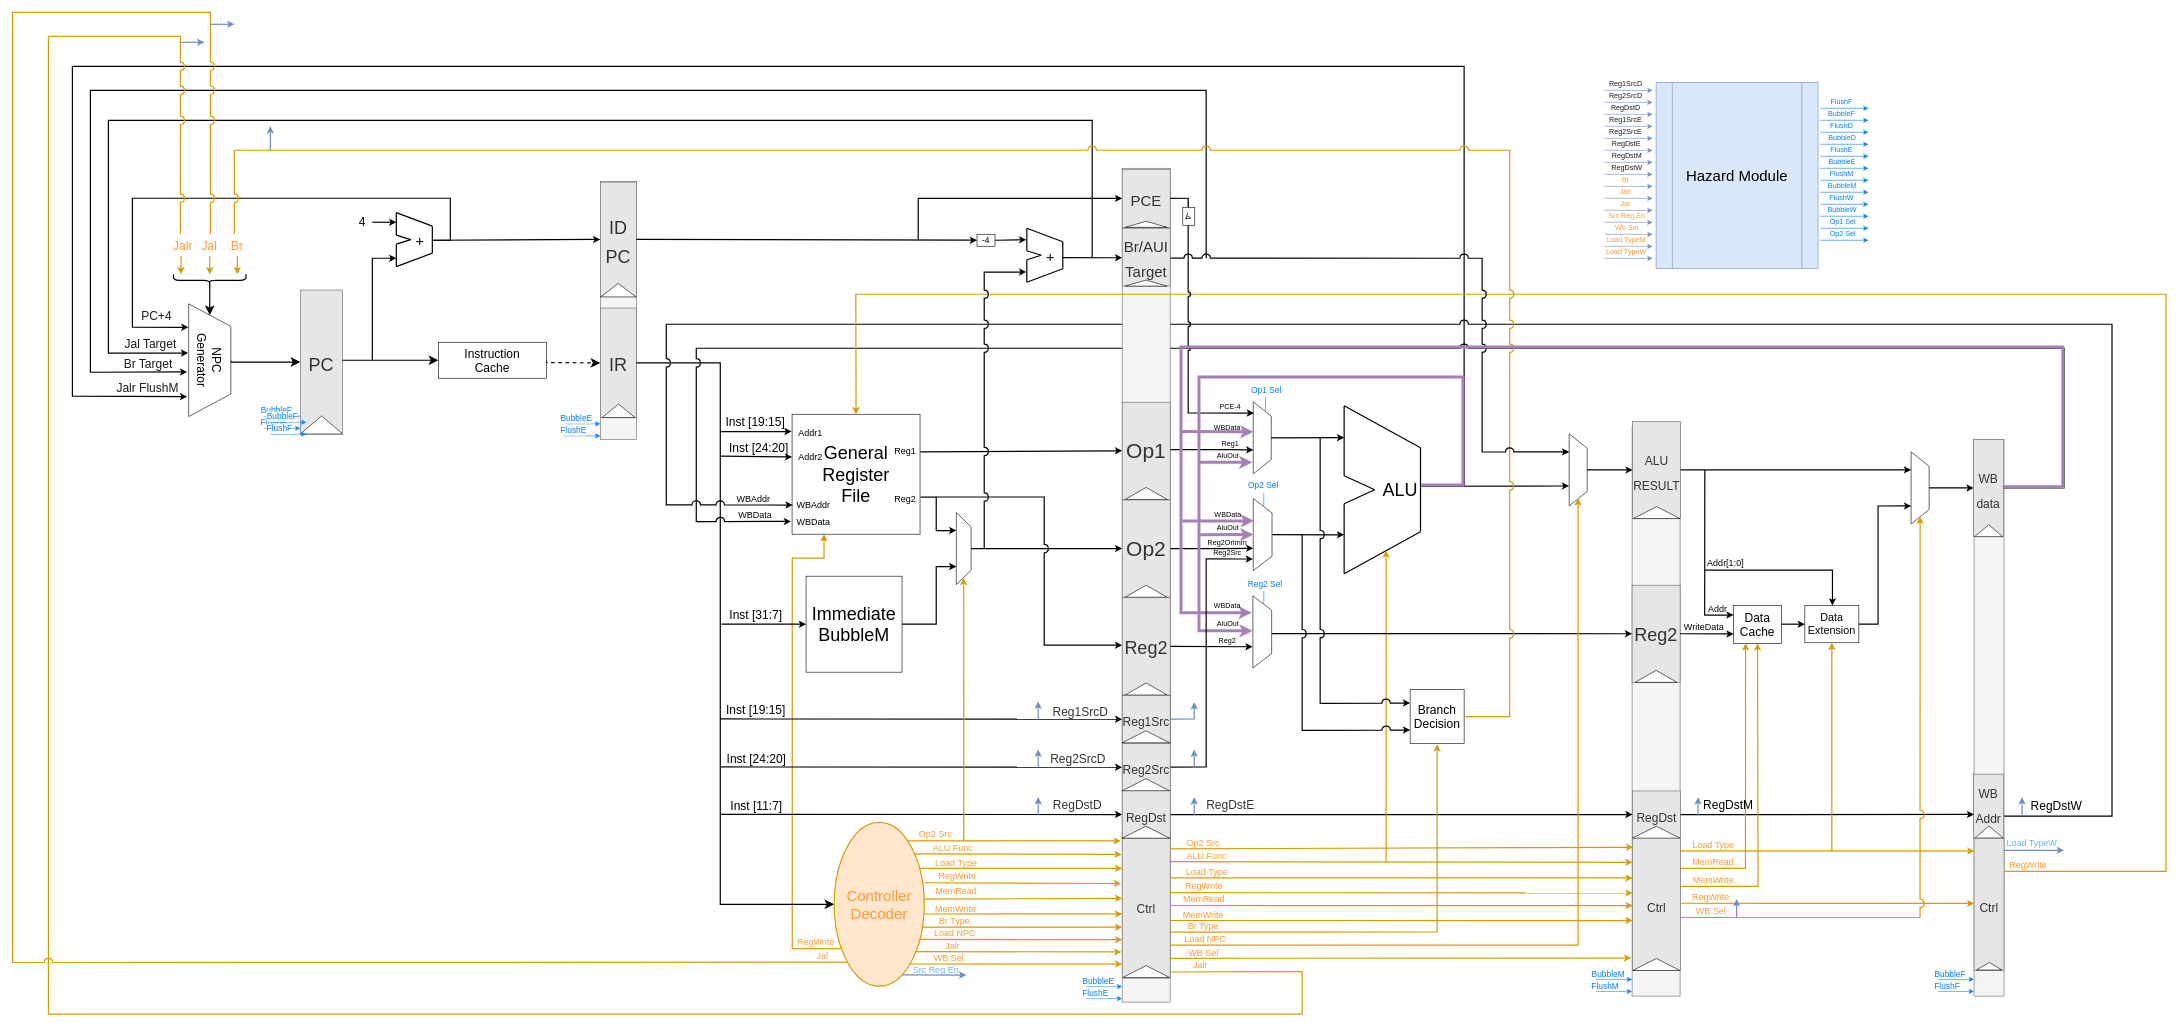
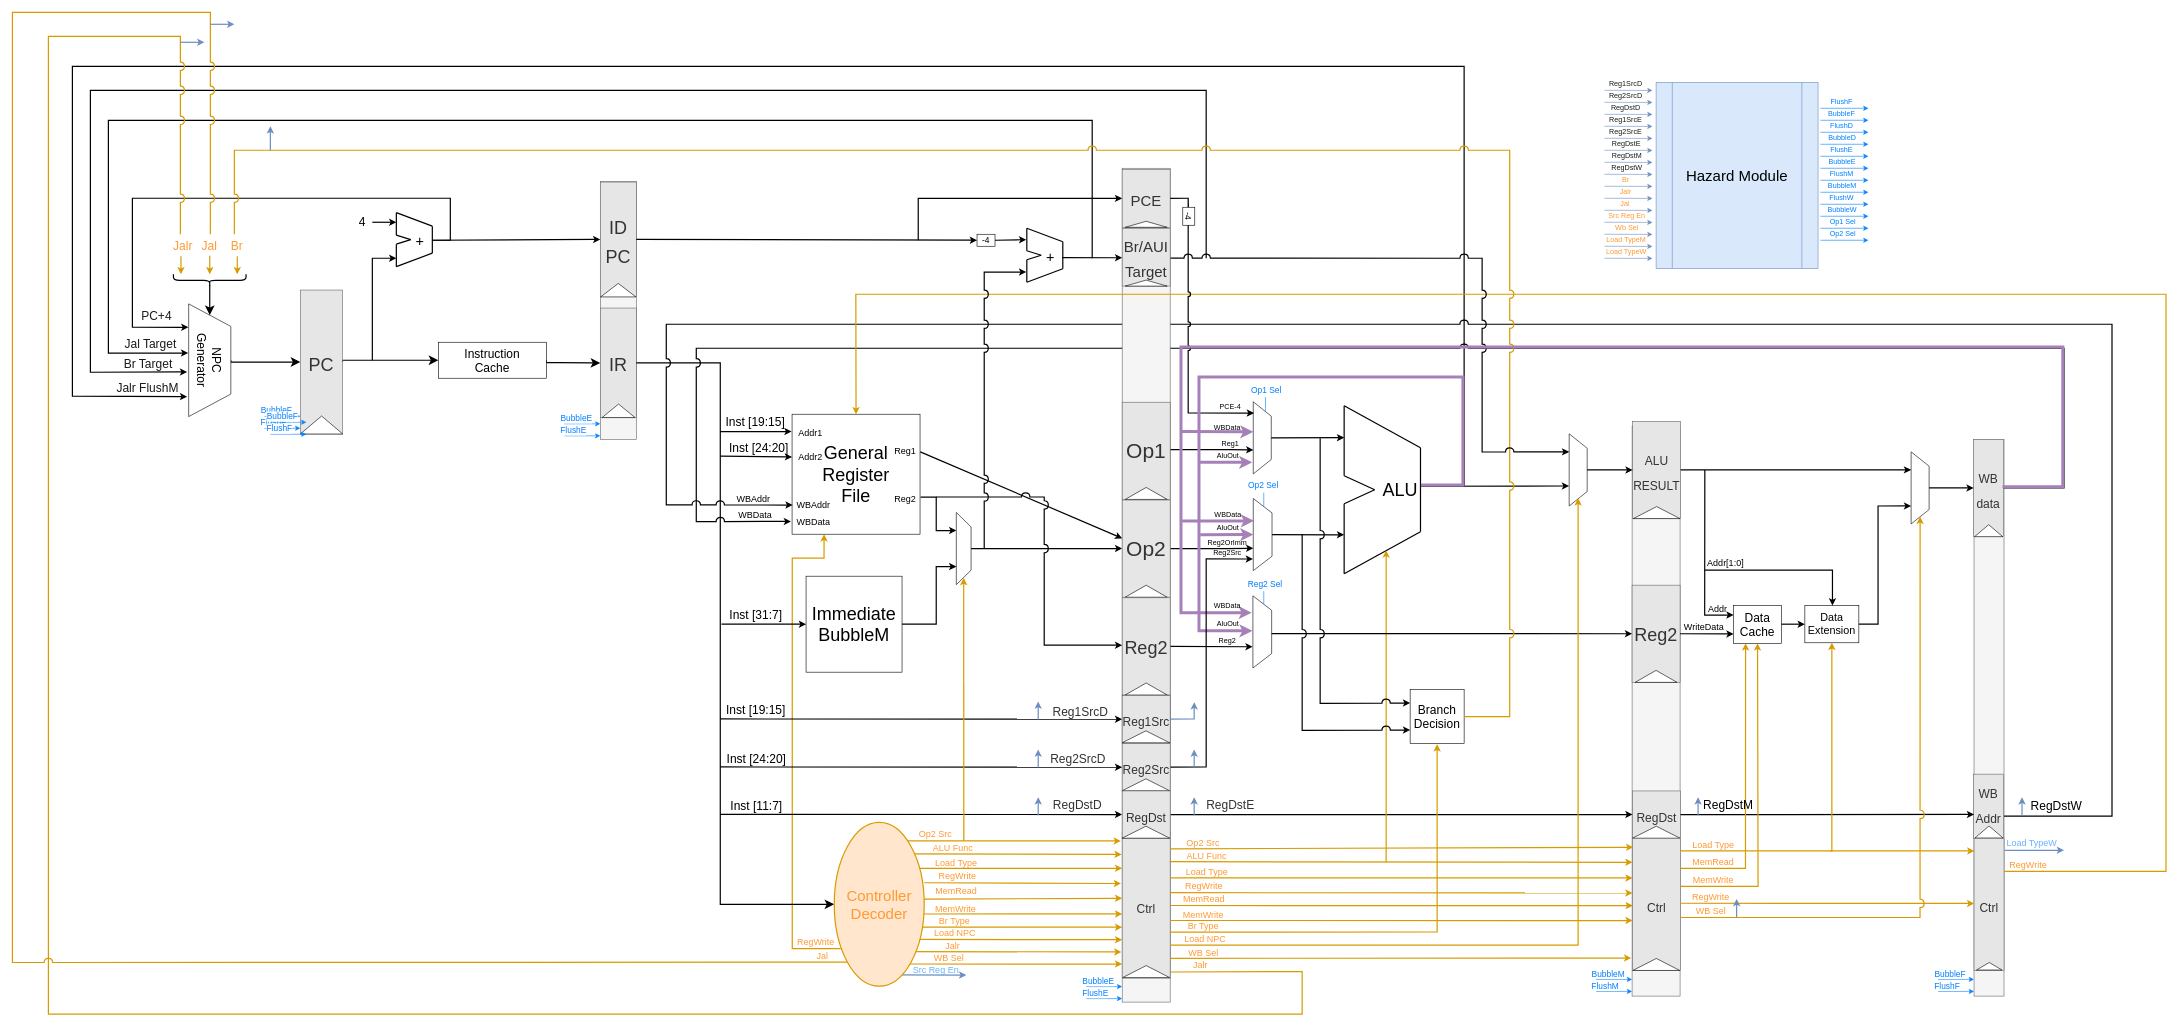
(568, 363) -> (568, 363)
(1018, 451) -> (1084, 522)
